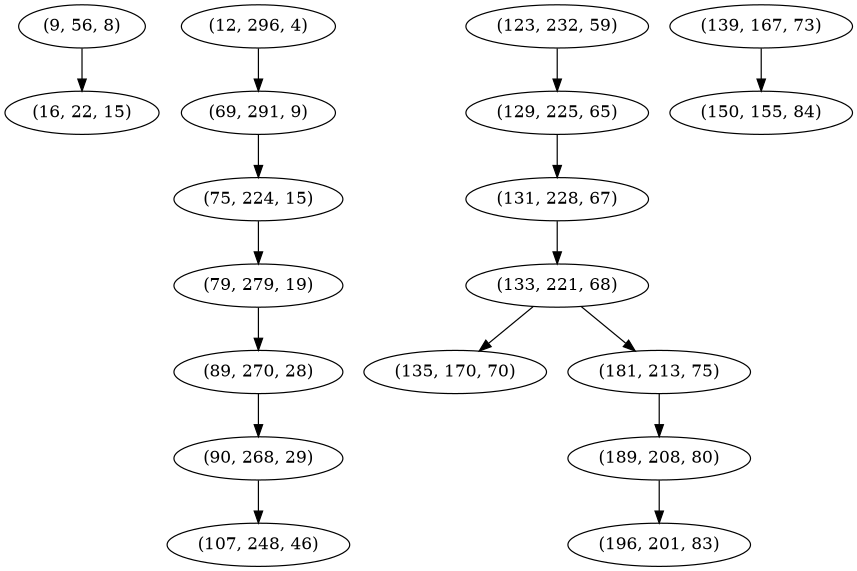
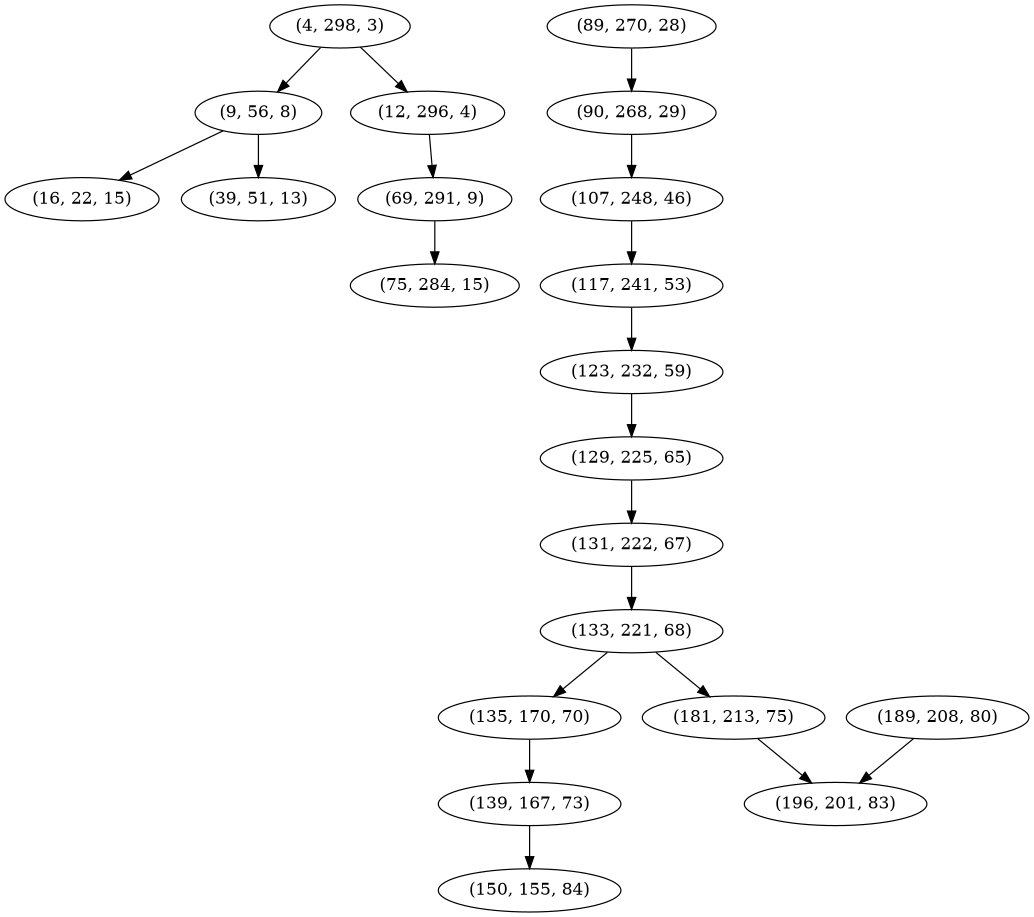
none -> (340, 26)
none -> (258, 199)
(258, 199) -> (435, 286)
(557, 199) -> (632, 545)
(258, 286) -> none
none -> (632, 286)
(659, 409) -> (780, 757)
none -> (530, 755)
